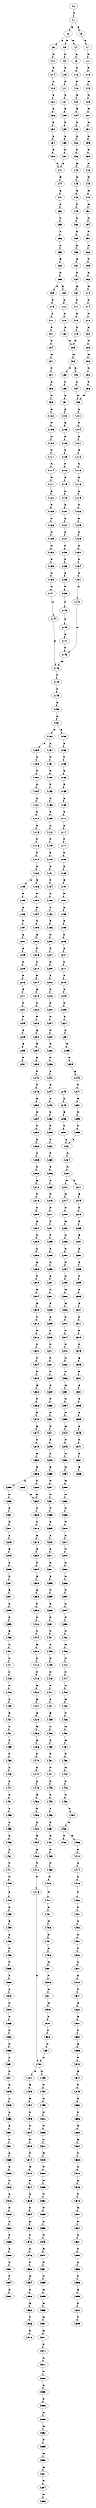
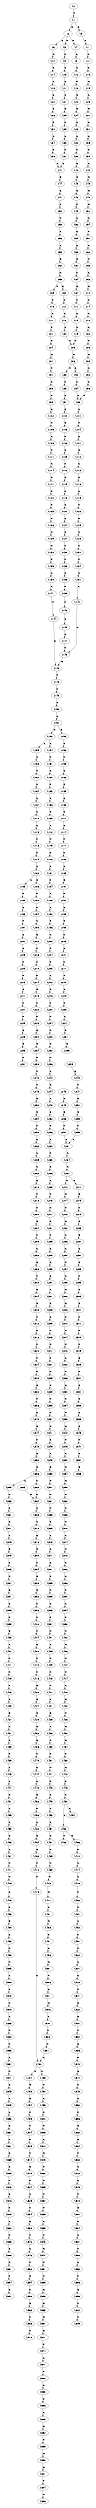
(68, 1057) -> none
(68, 1821) -> (64, 1814)
(50, 1829) -> (50, 1829)
